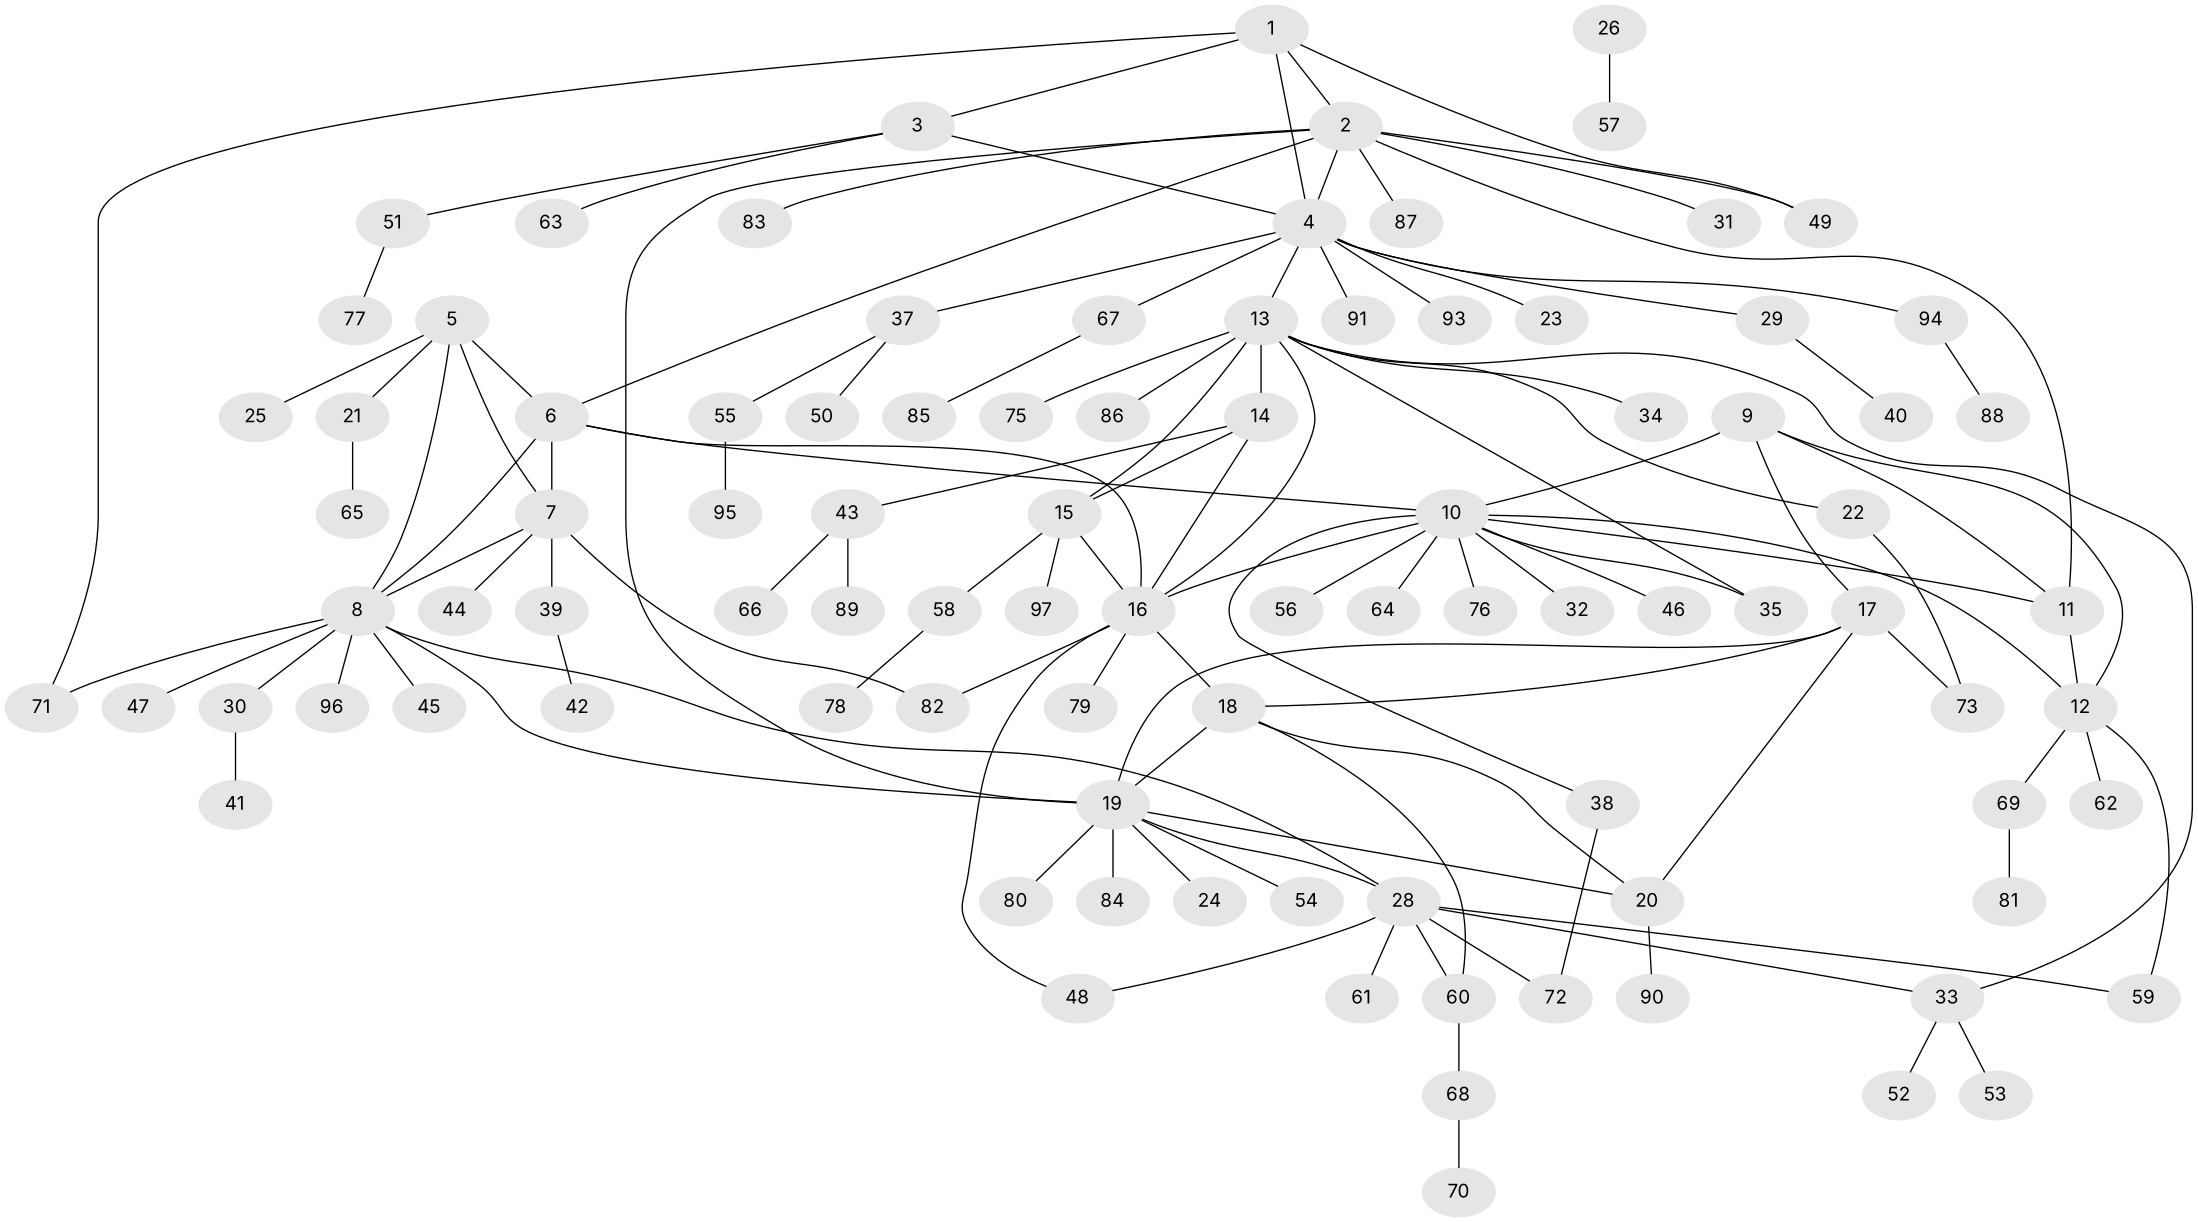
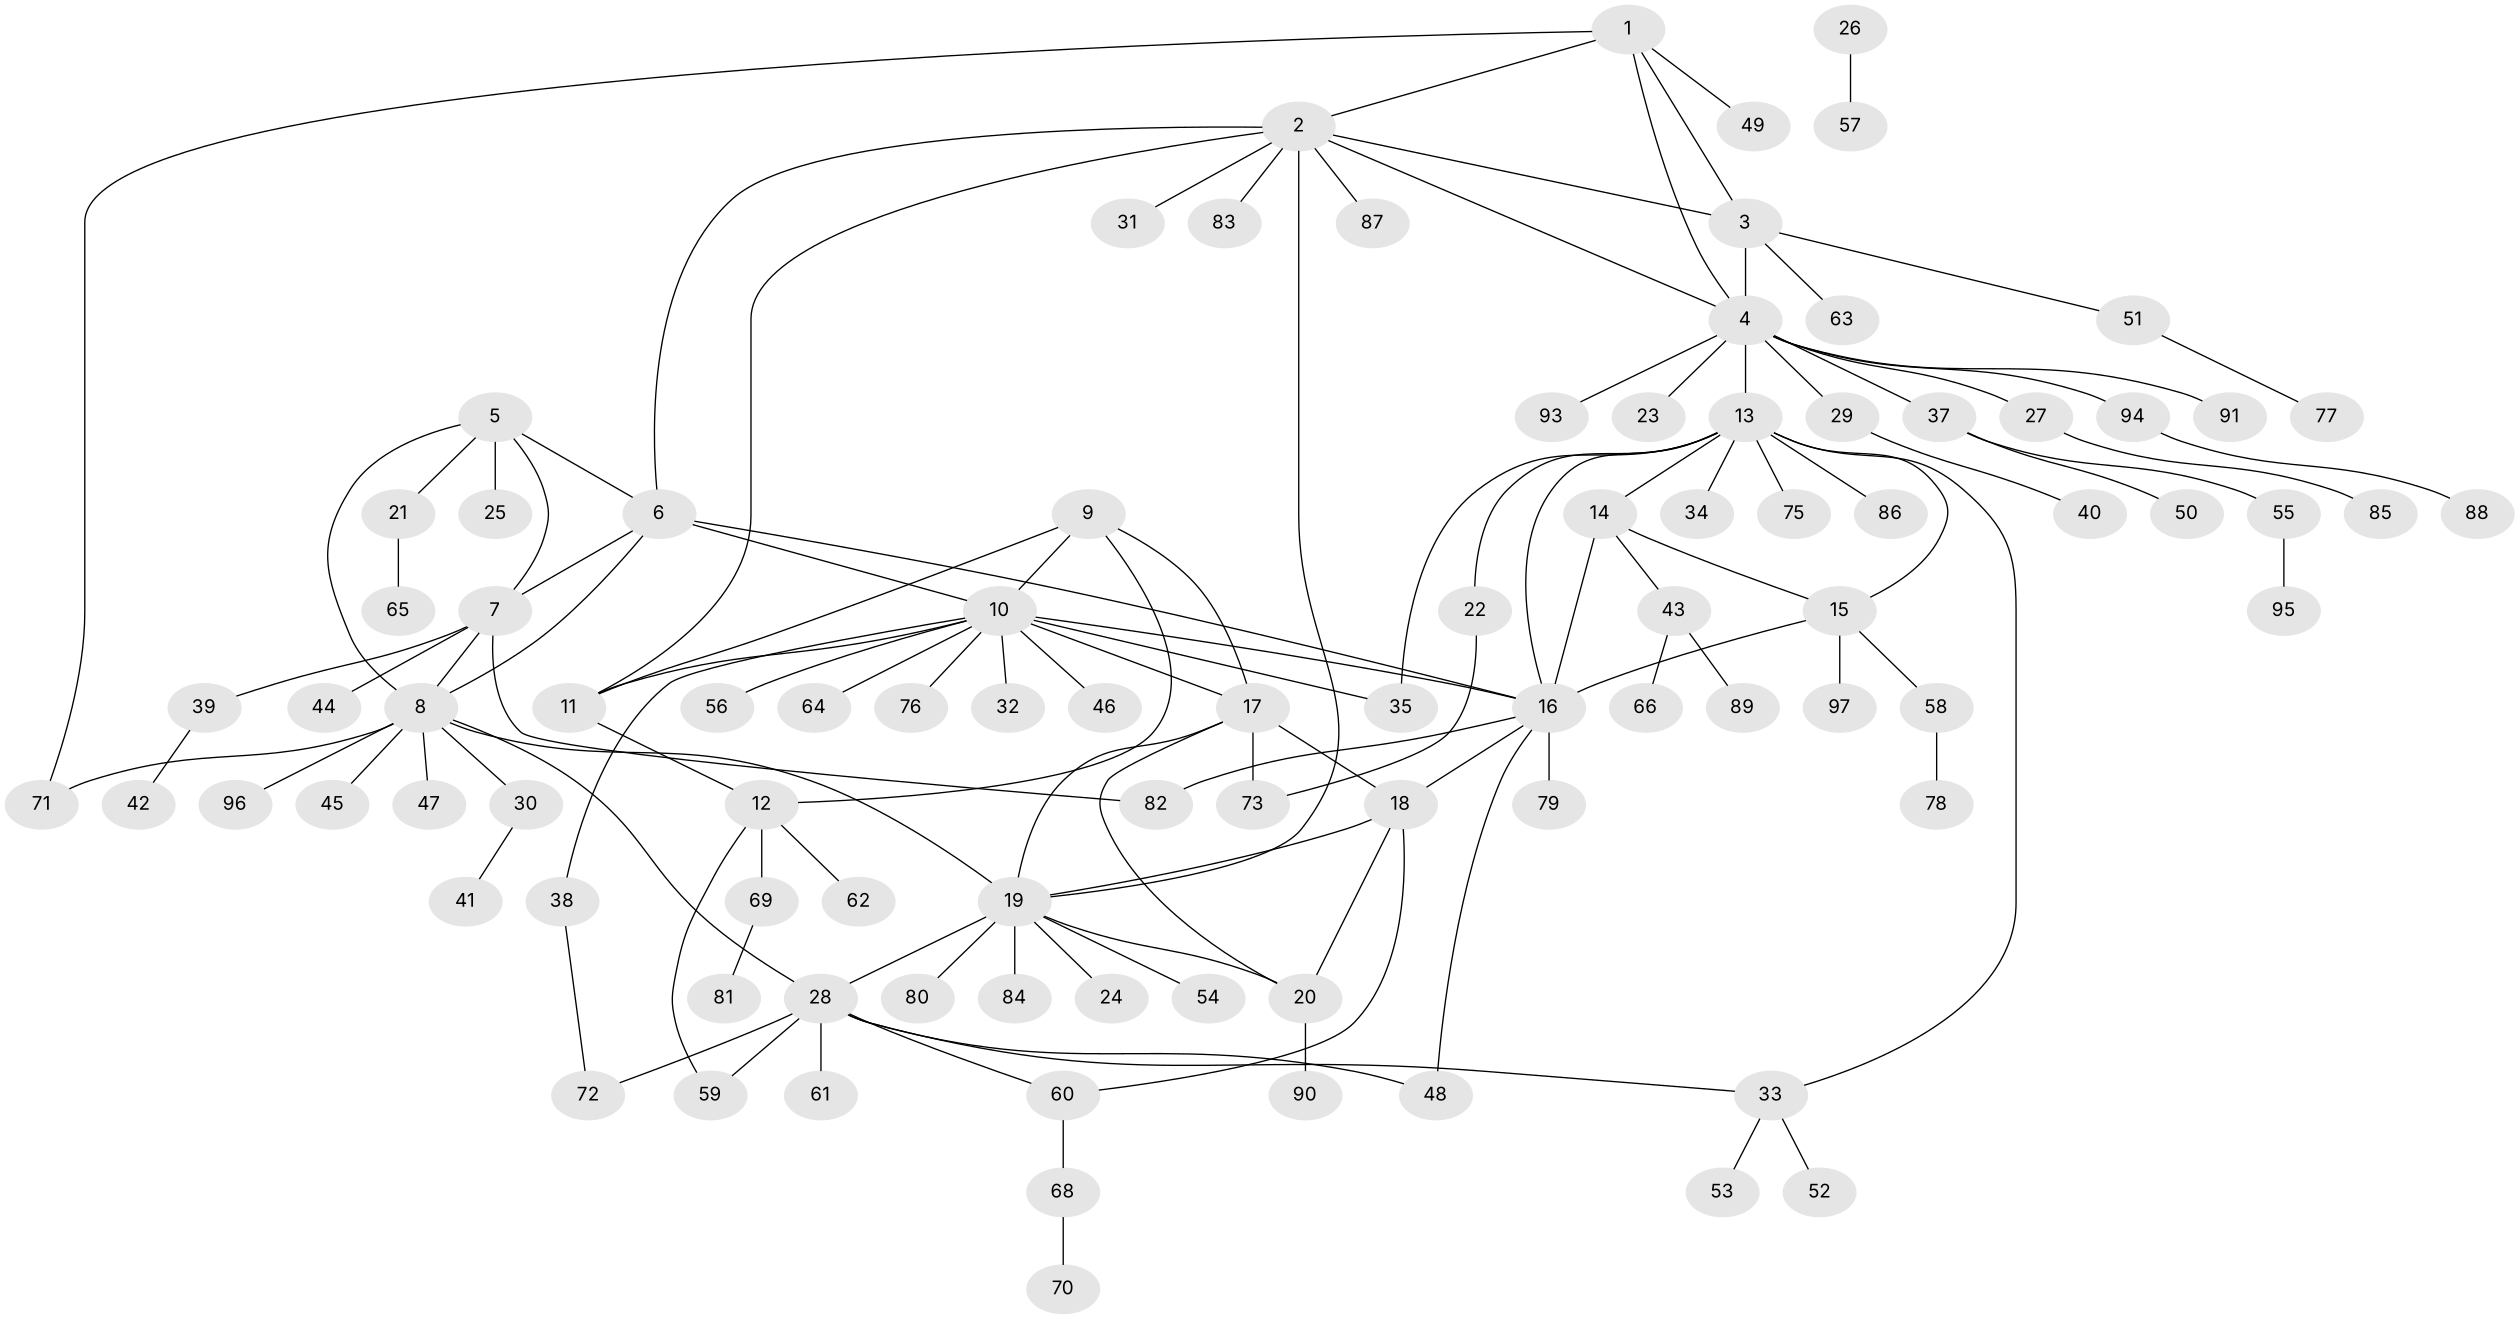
(1547, 156) -> (1522, 175)
(1109, 320) -> (2036, 417)
(1793, 549) -> (1127, 659)
